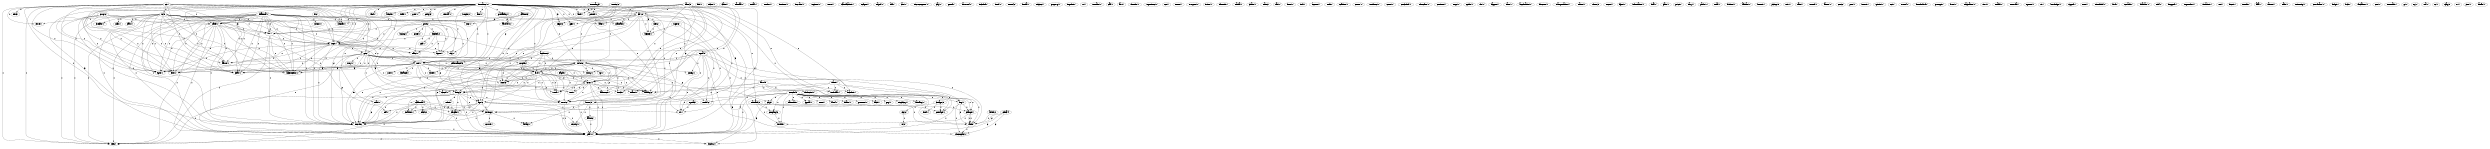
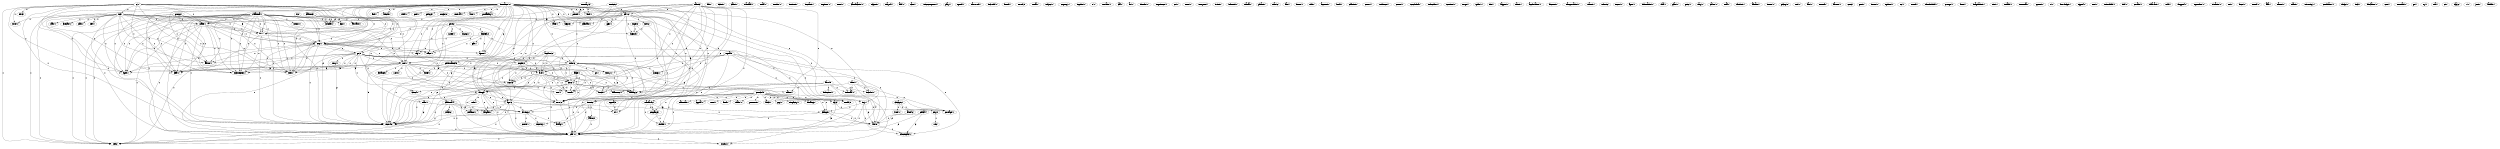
(438, 108) -> (321, 140)
